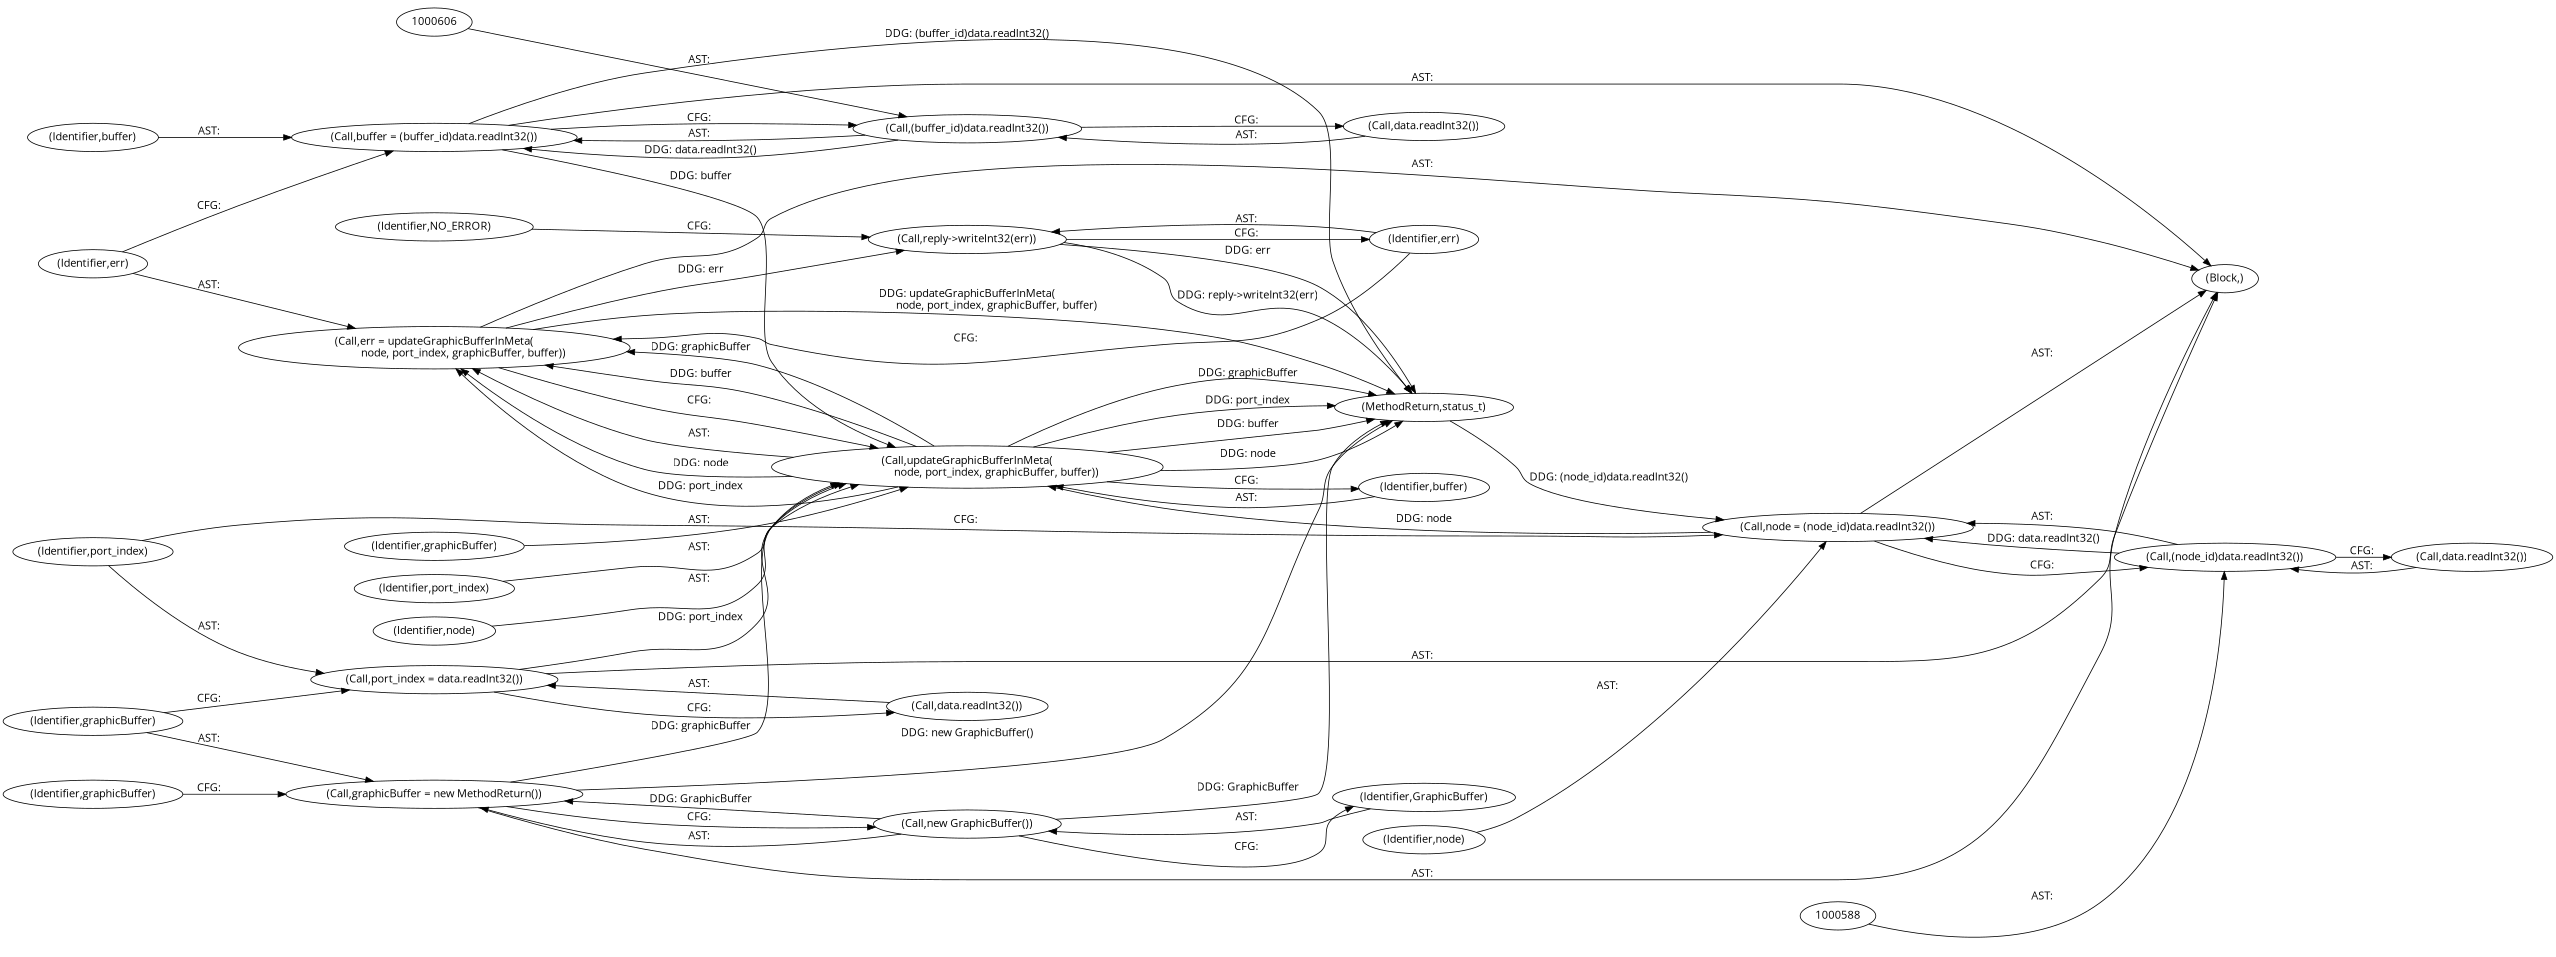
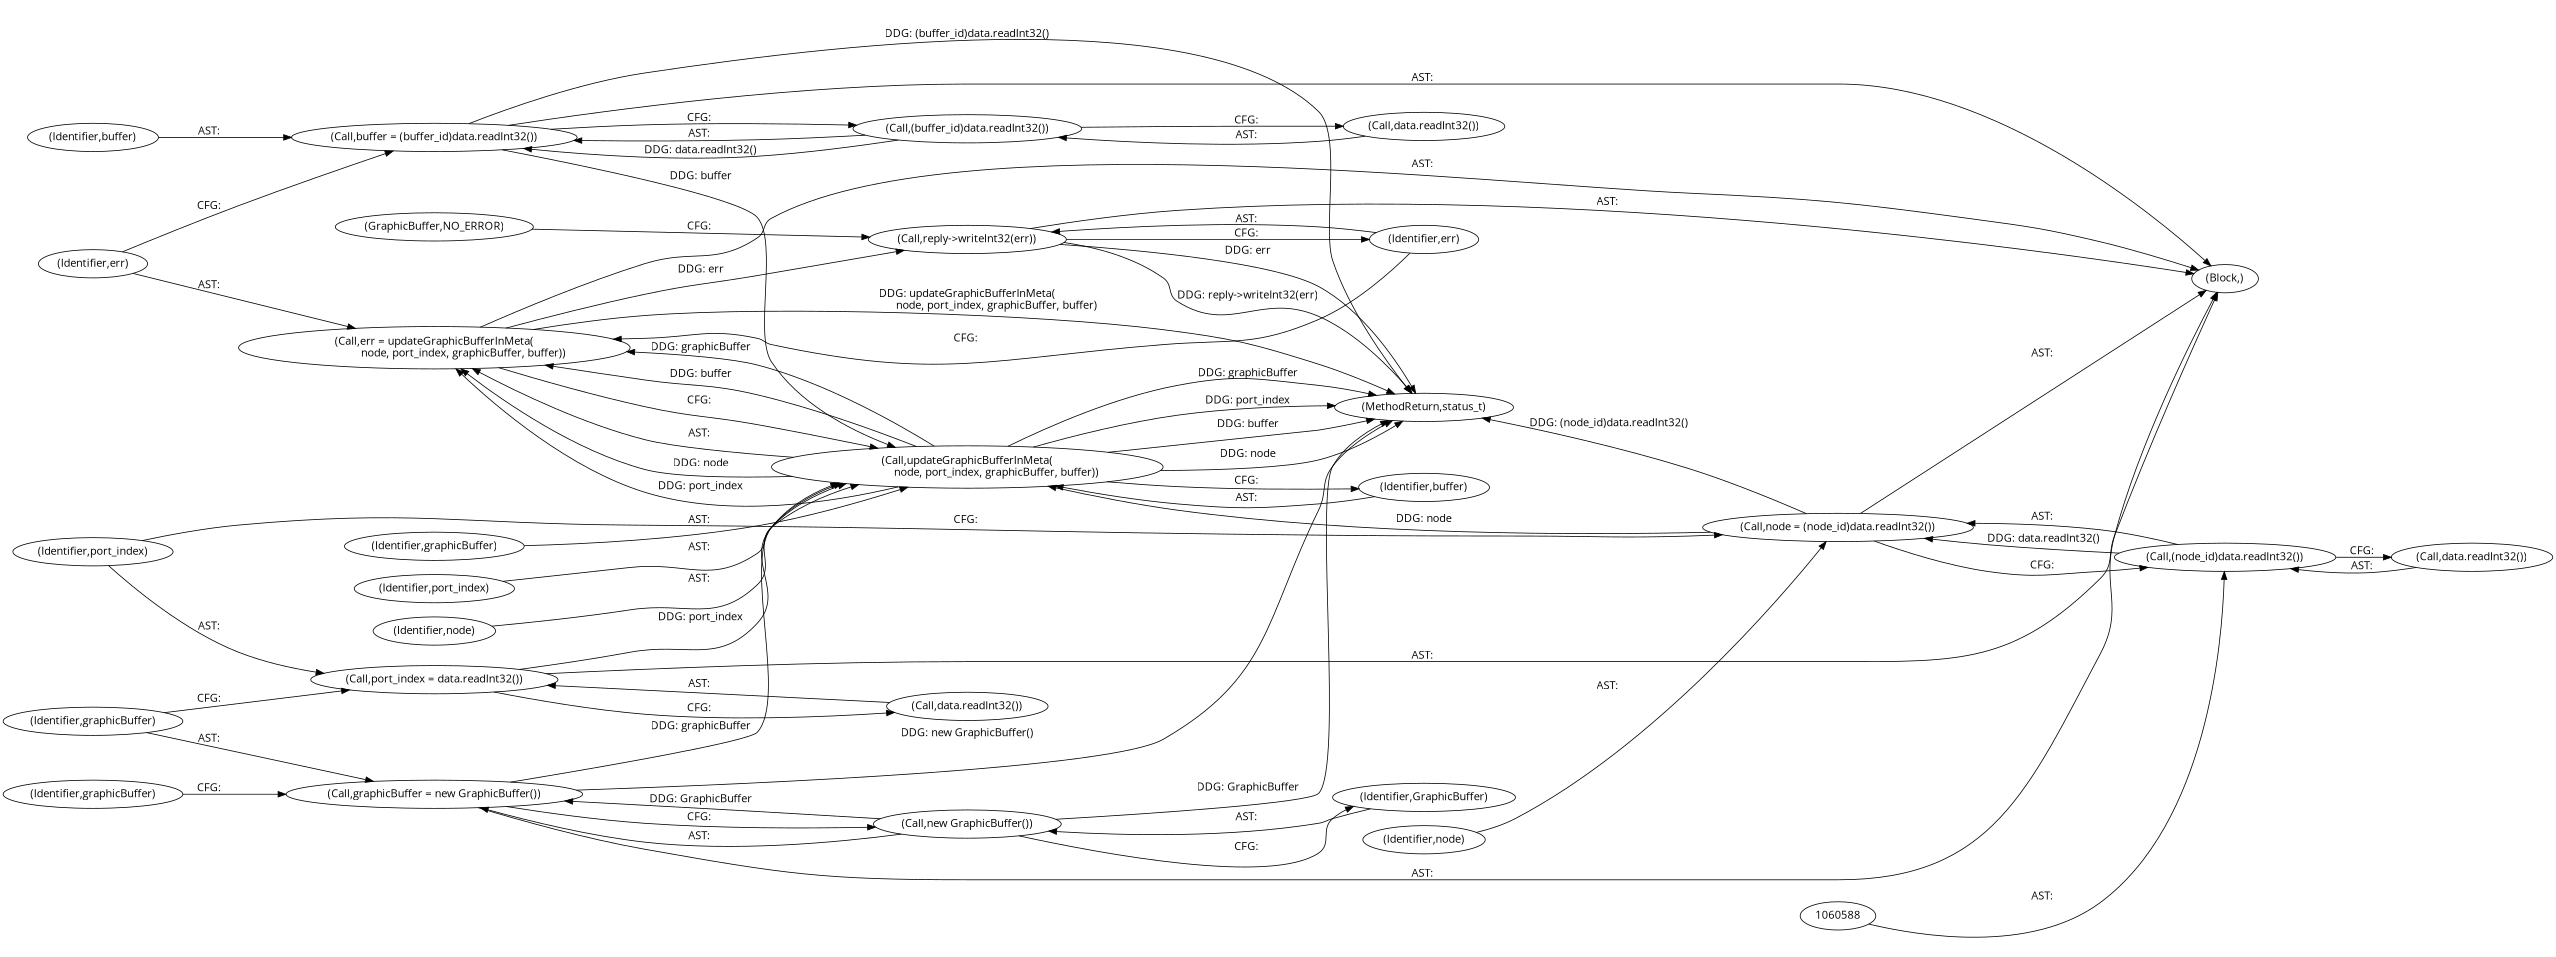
(434, 22) -> none
none -> (1609, 211)
(434, 227) -> (434, 227)
(1571, 498) -> (1651, 458)
(434, 794) -> (434, 794)
(1838, 916) -> (1838, 916)
